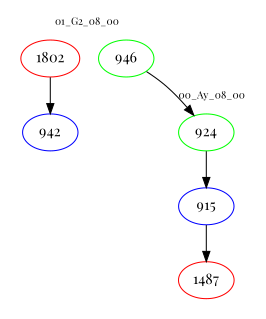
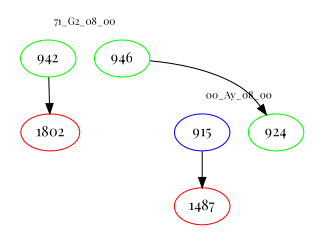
(87, 22) -> (85, 22)
(50, 90) -> (49, 90)
(50, 132) -> (48, 59)
(206, 164) -> none
